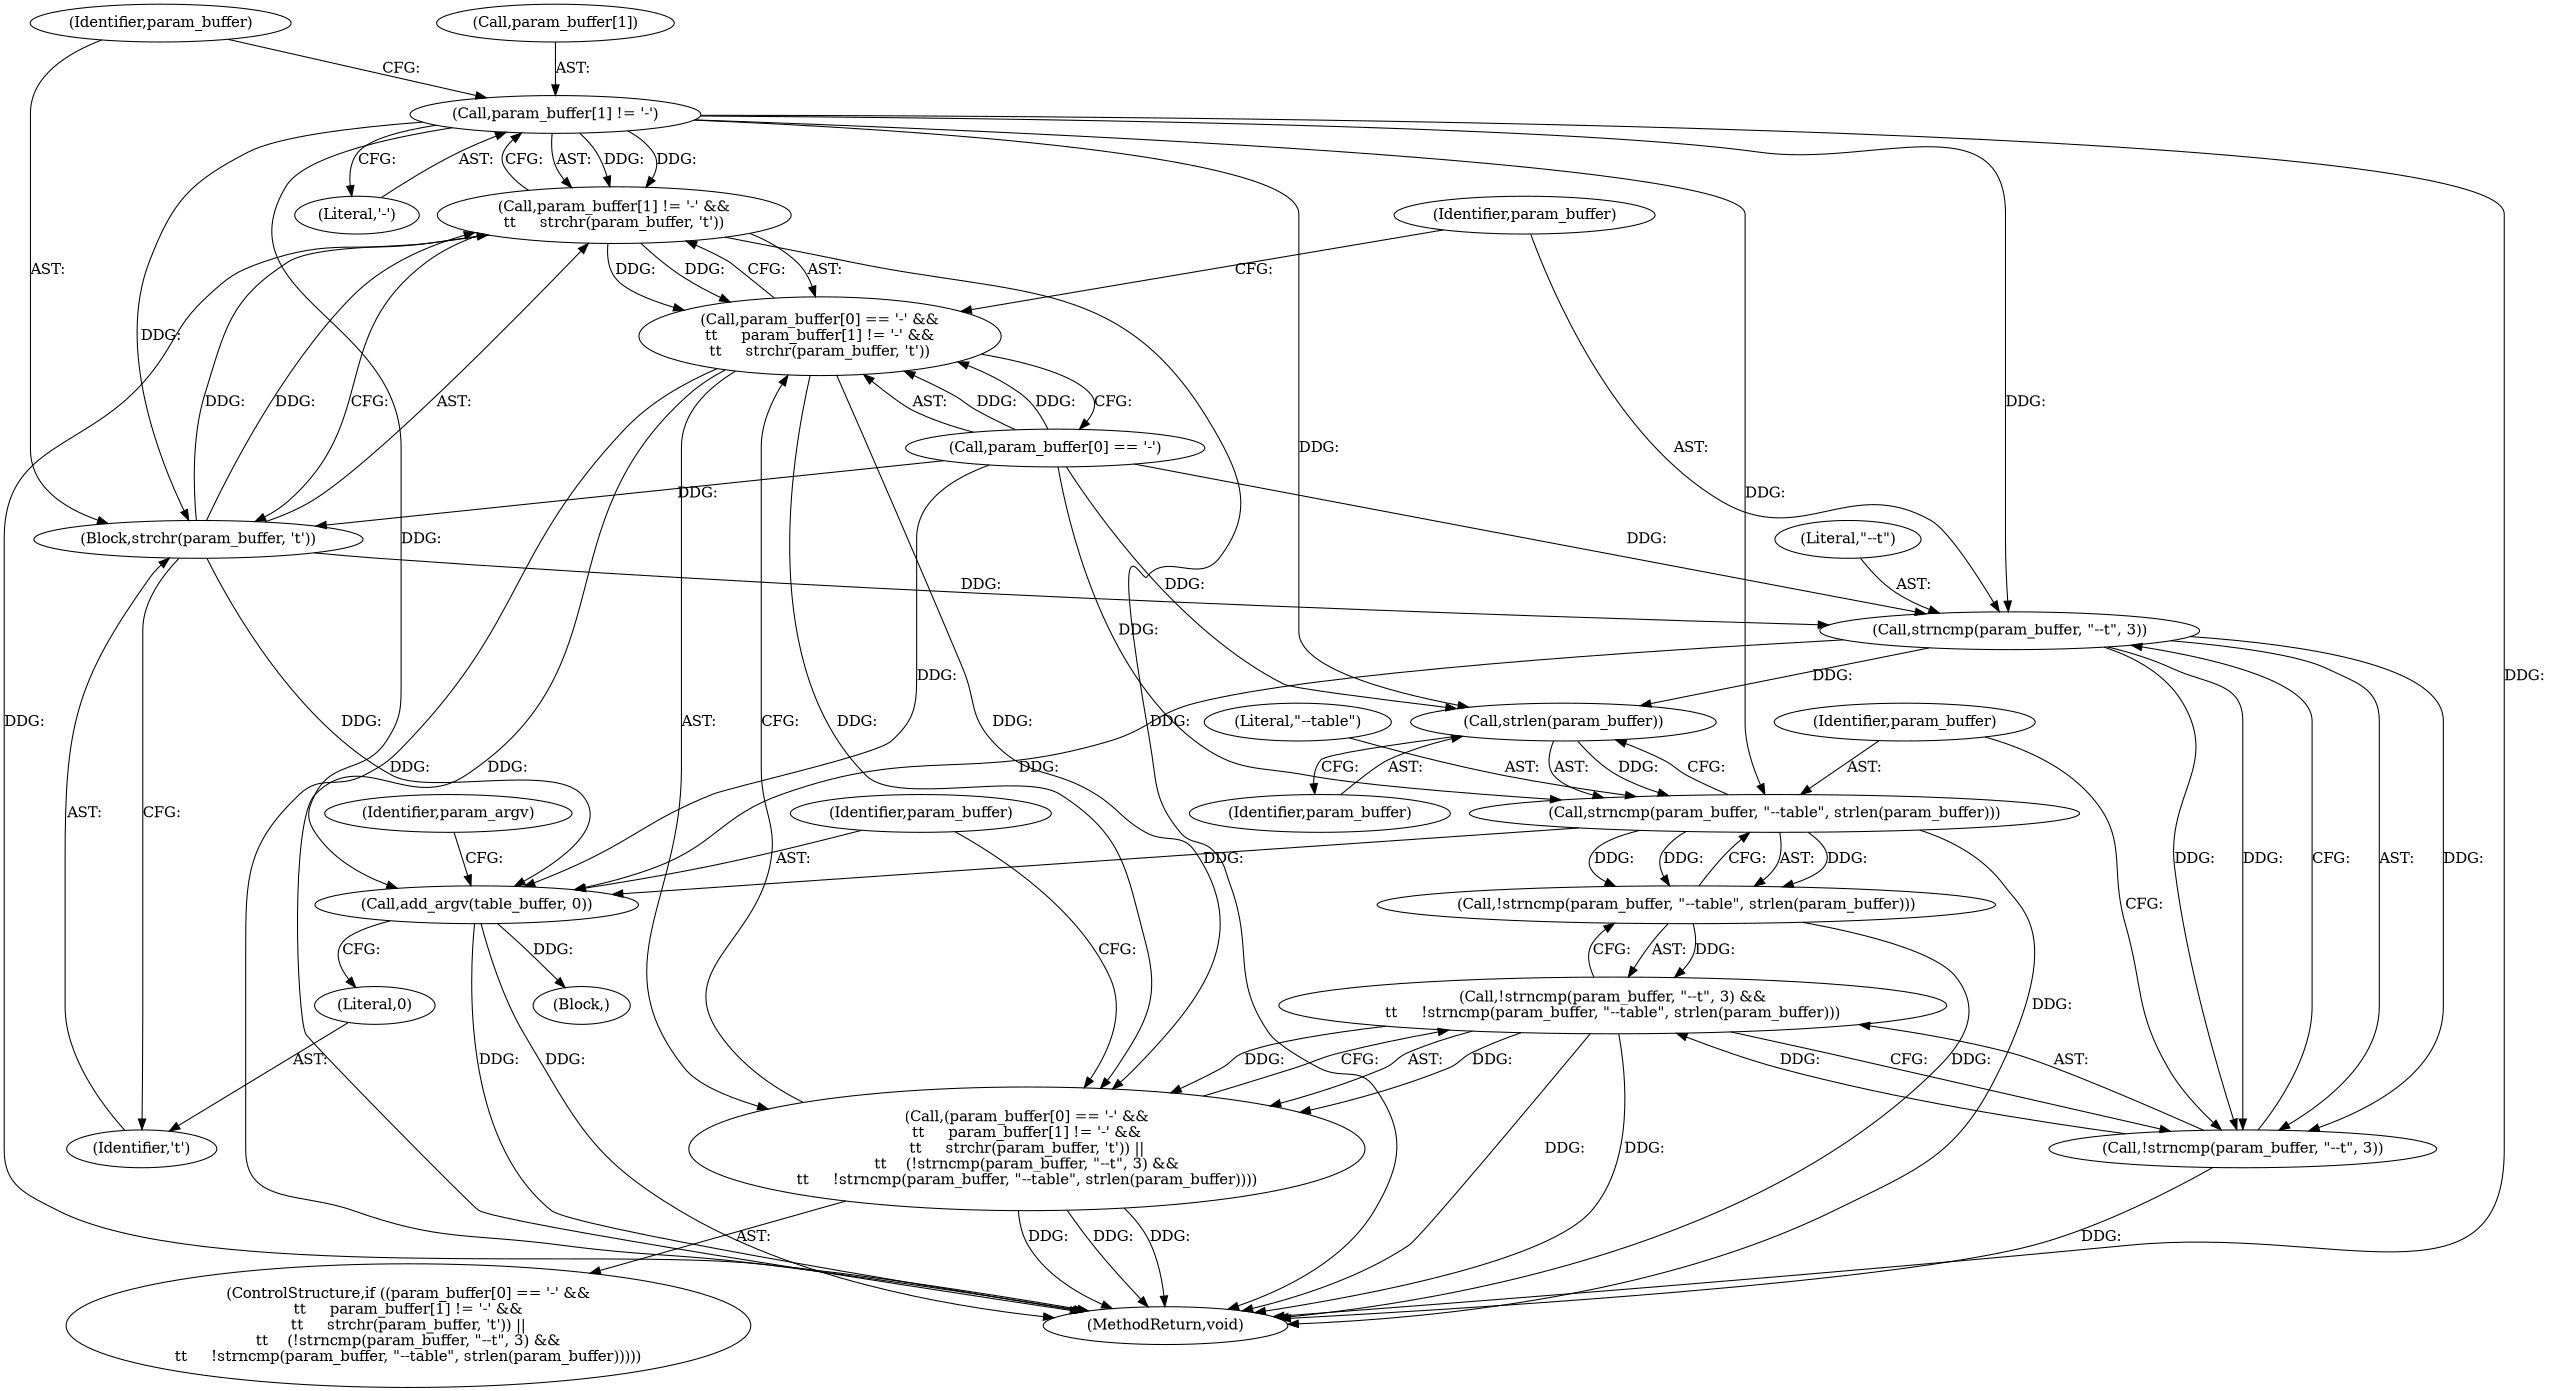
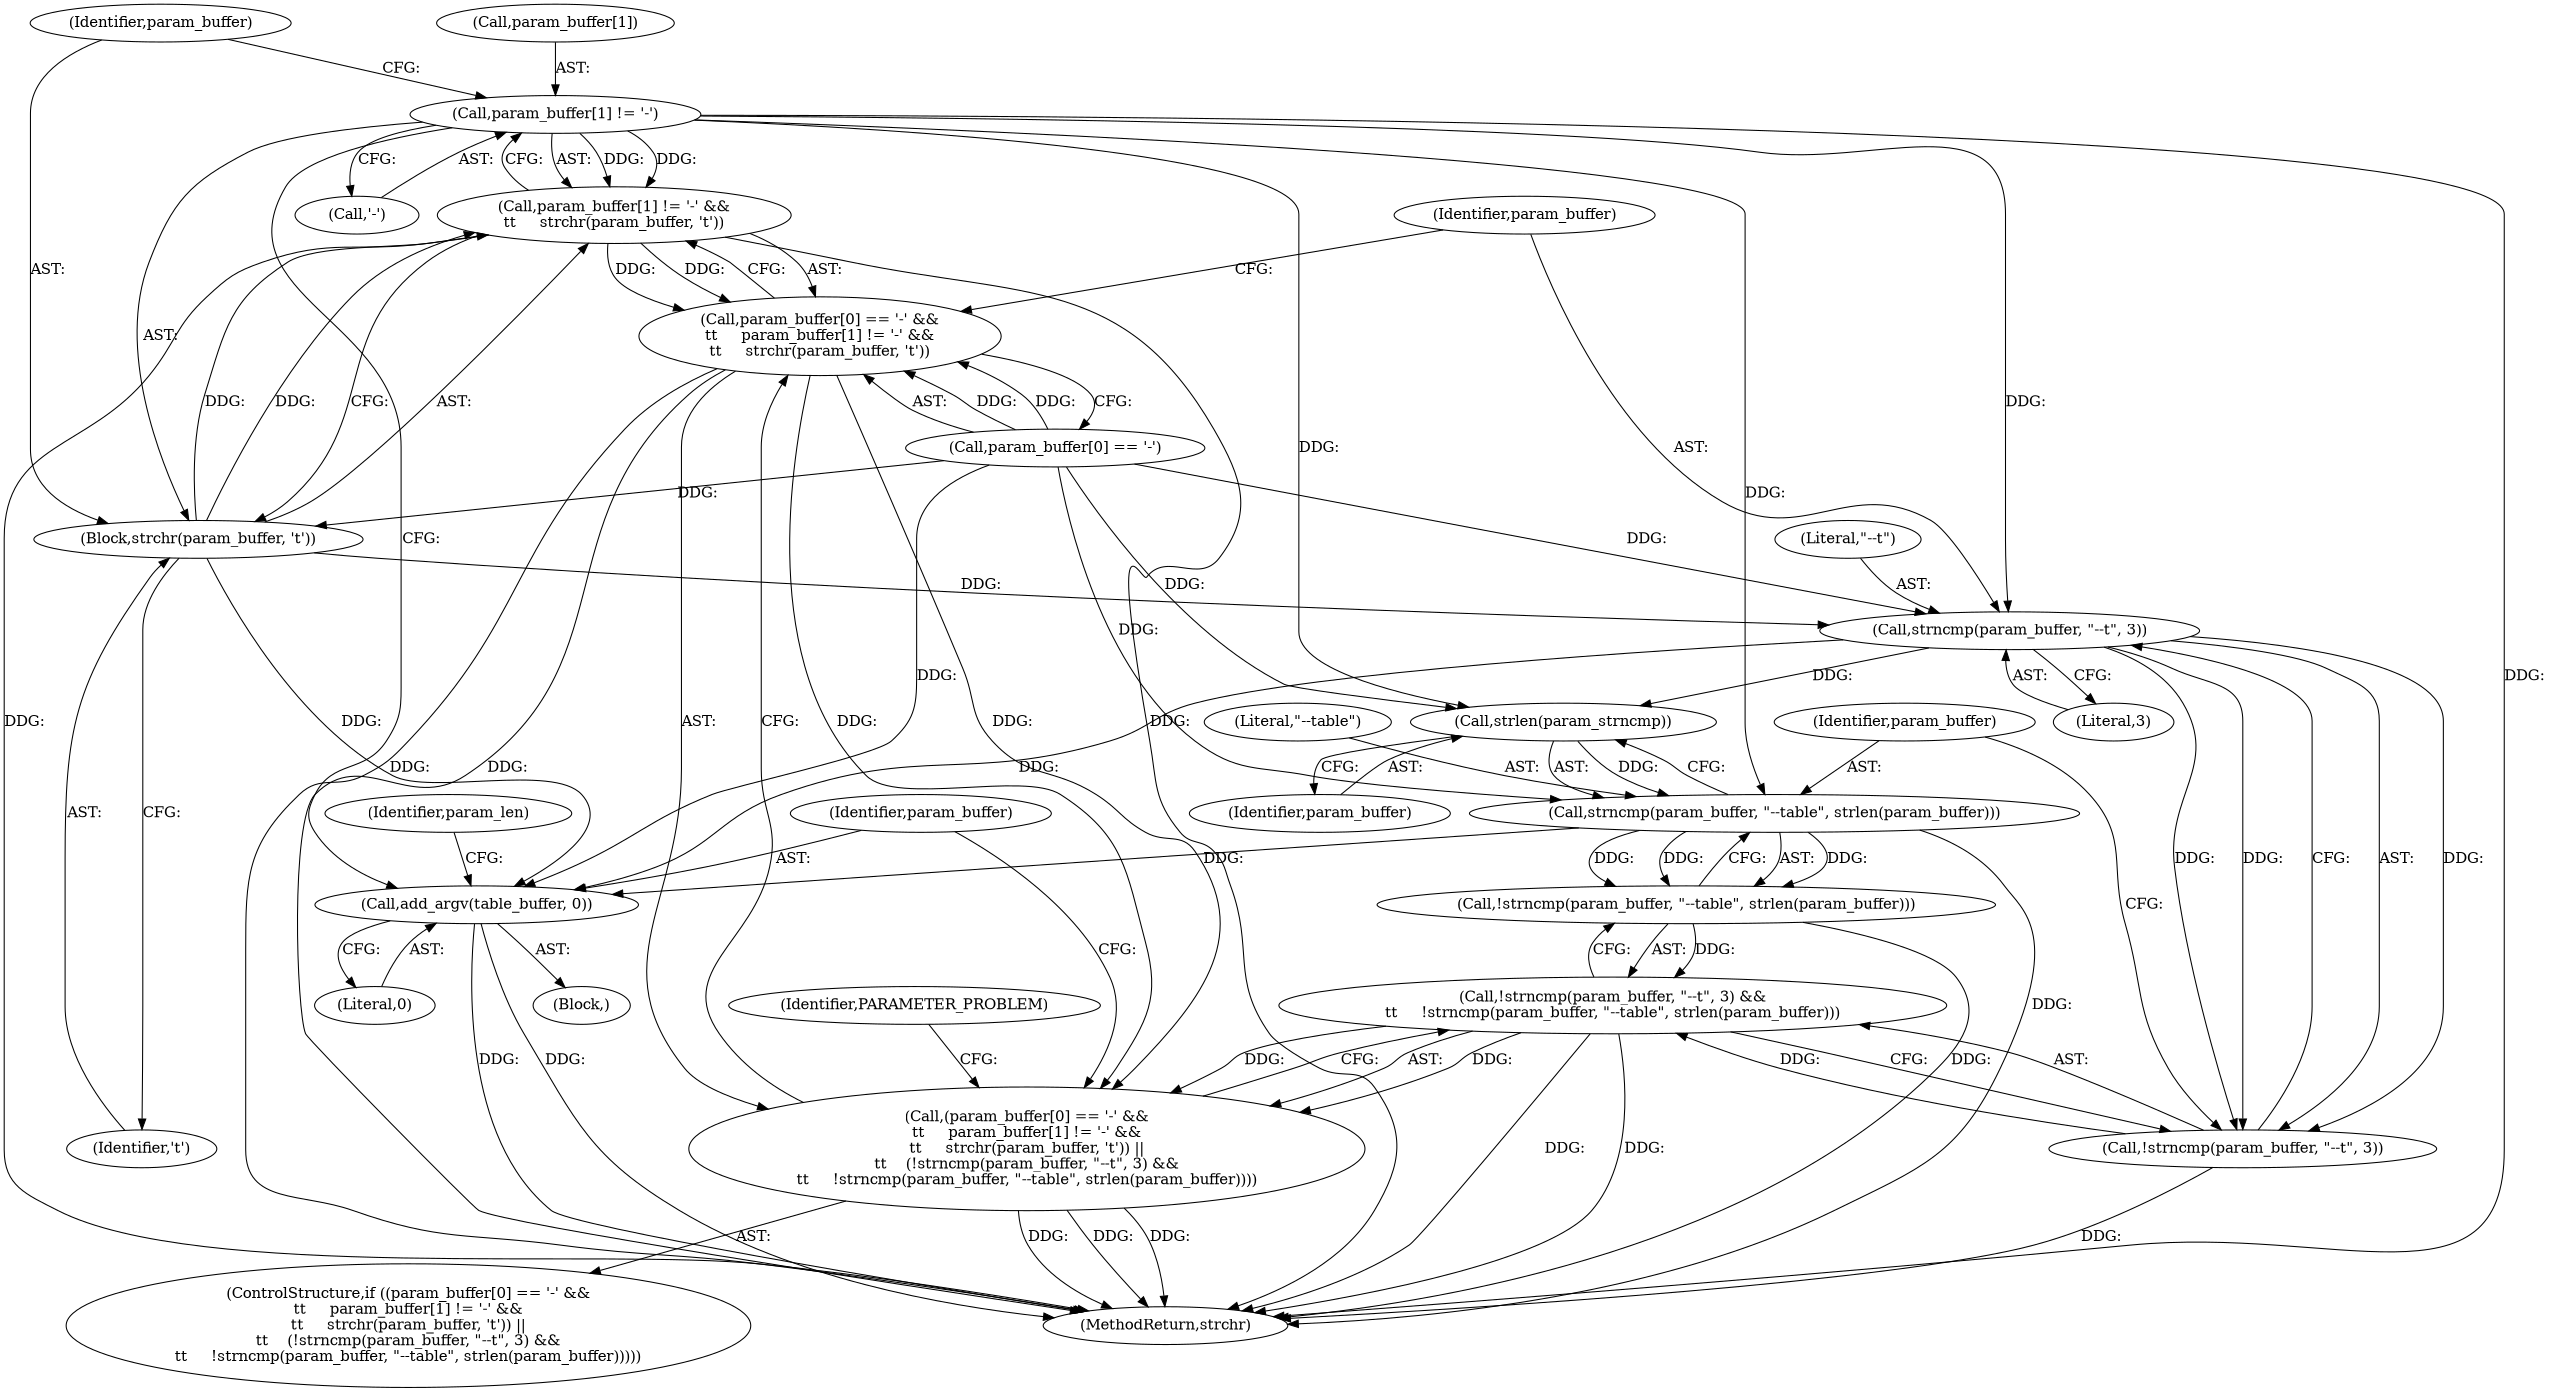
(357, 215) -> (357, 215)
(163, 336) -> (163, 336)
(424, 539) -> (424, 539)
(1563, 722) -> (1563, 722)
none -> (2114, 722)
(448, 813) -> (448, 813)
(555, 950) -> (555, 950)
none -> (915, 1005)
(263, 1074) -> (400, 954)
(1165, 1326) -> (1165, 1326)
